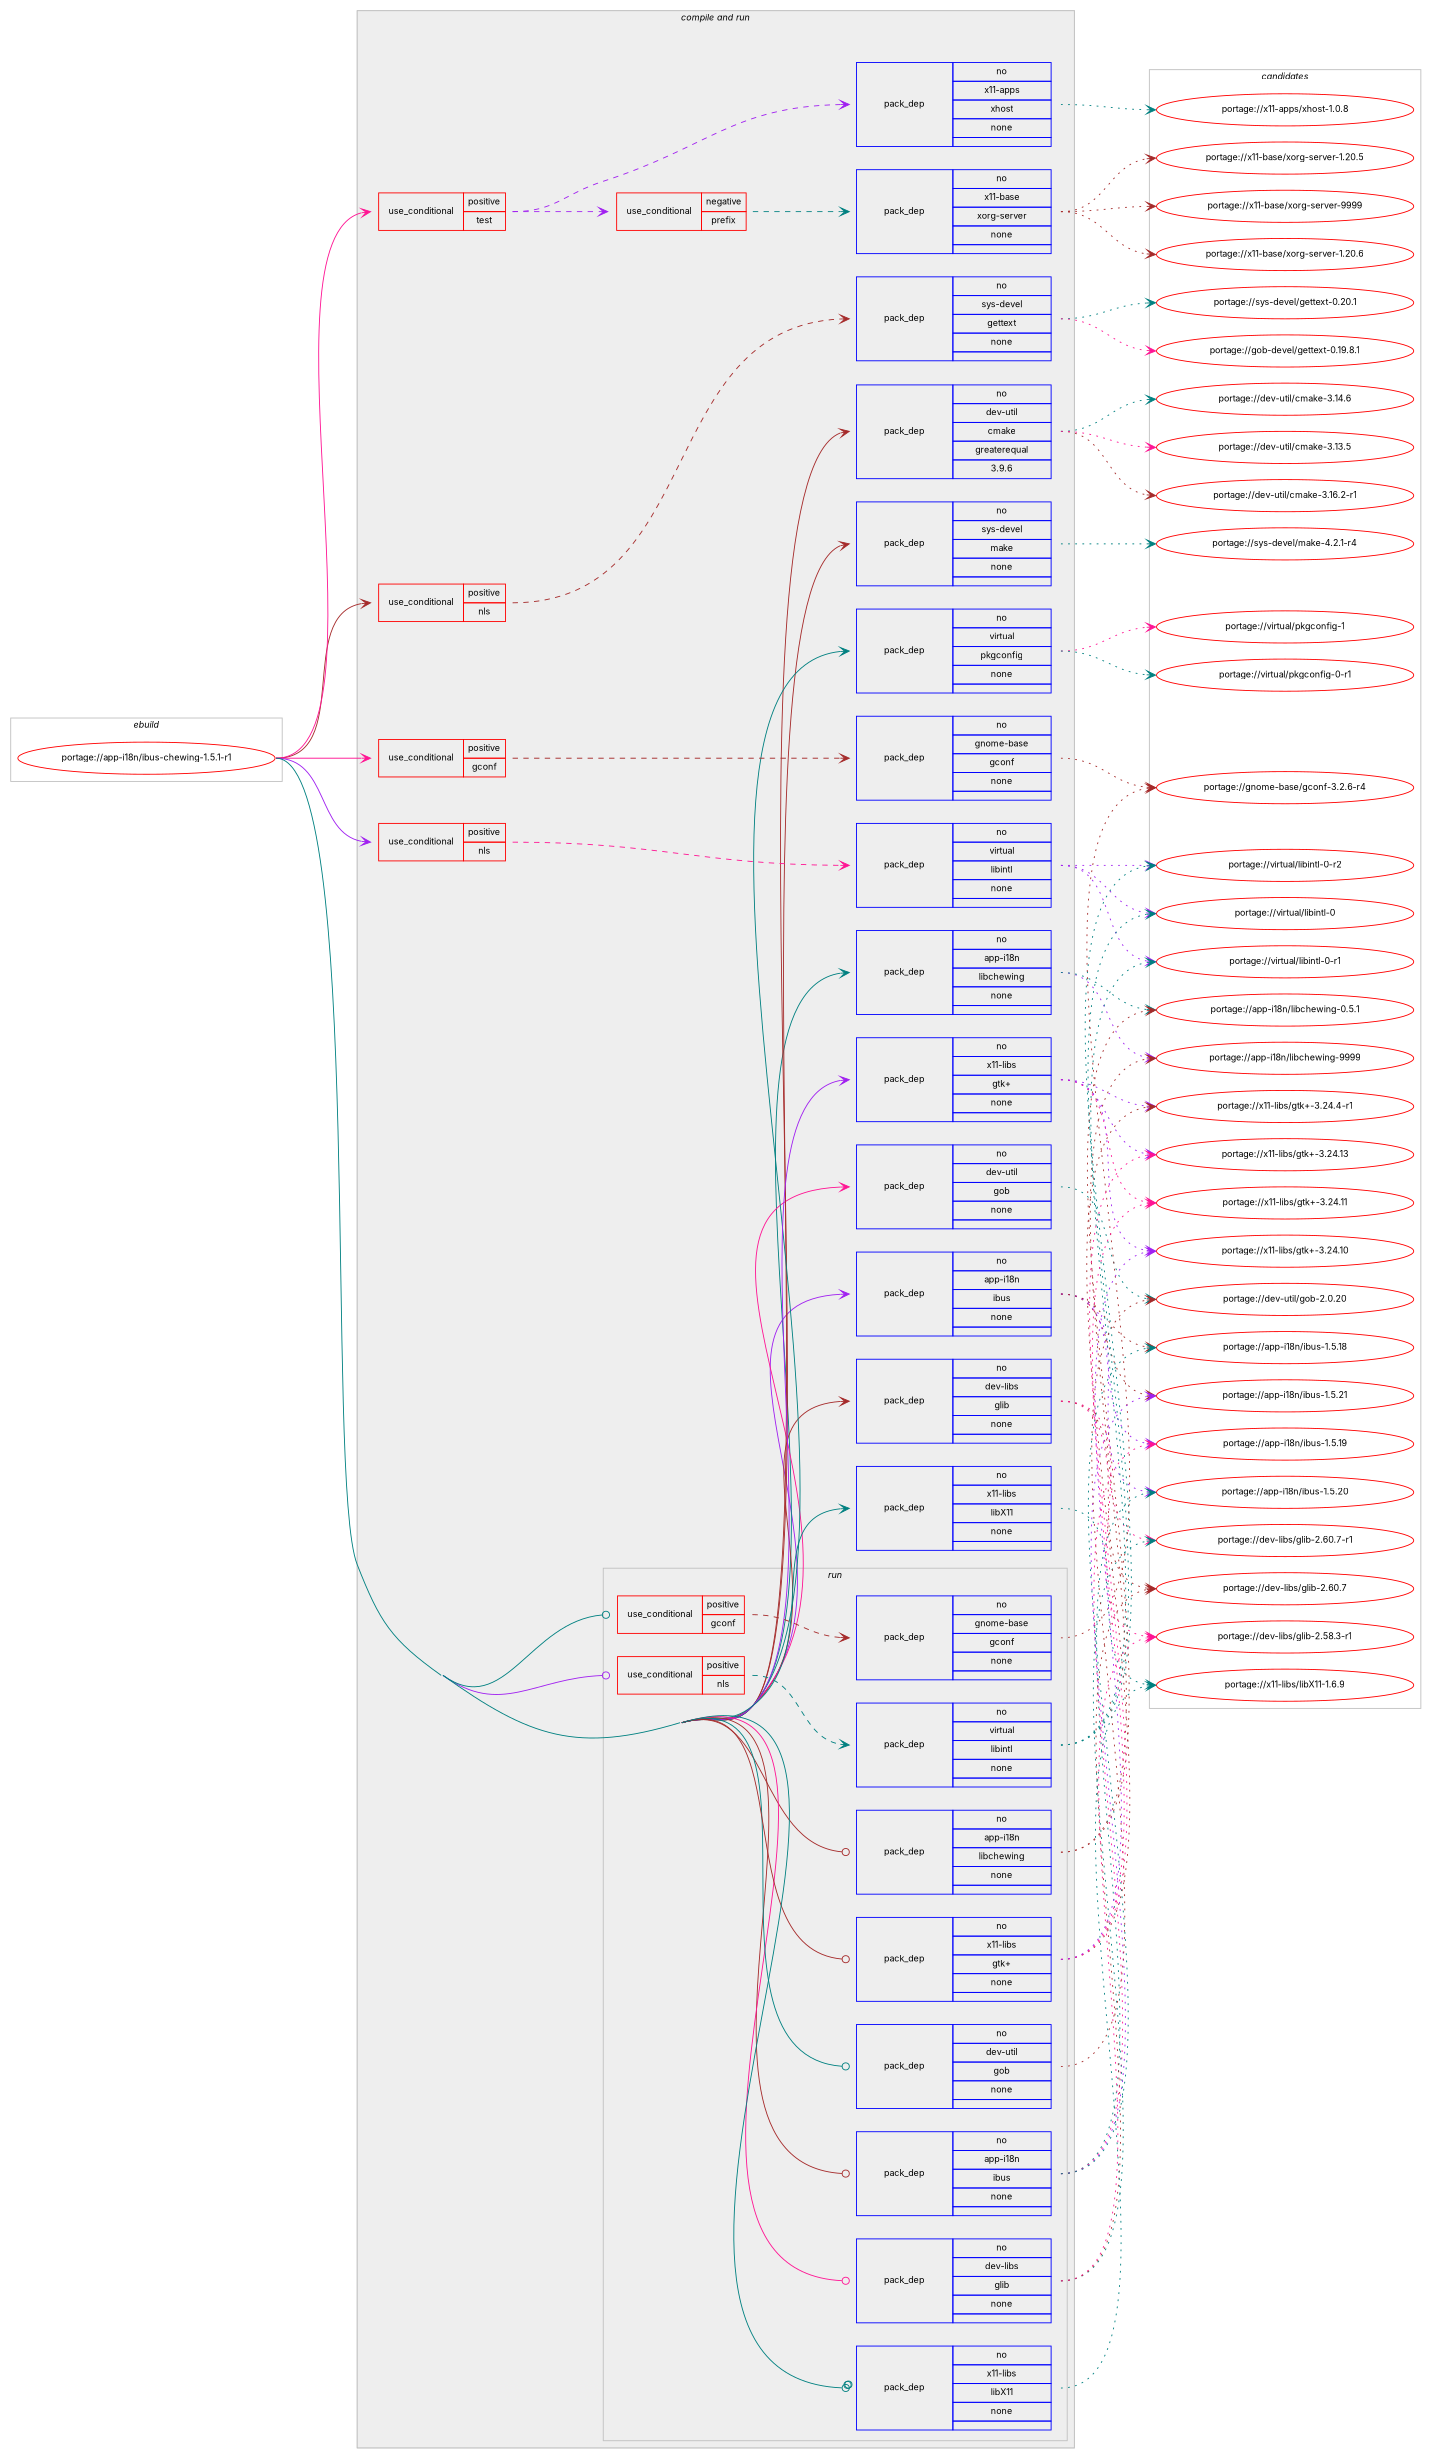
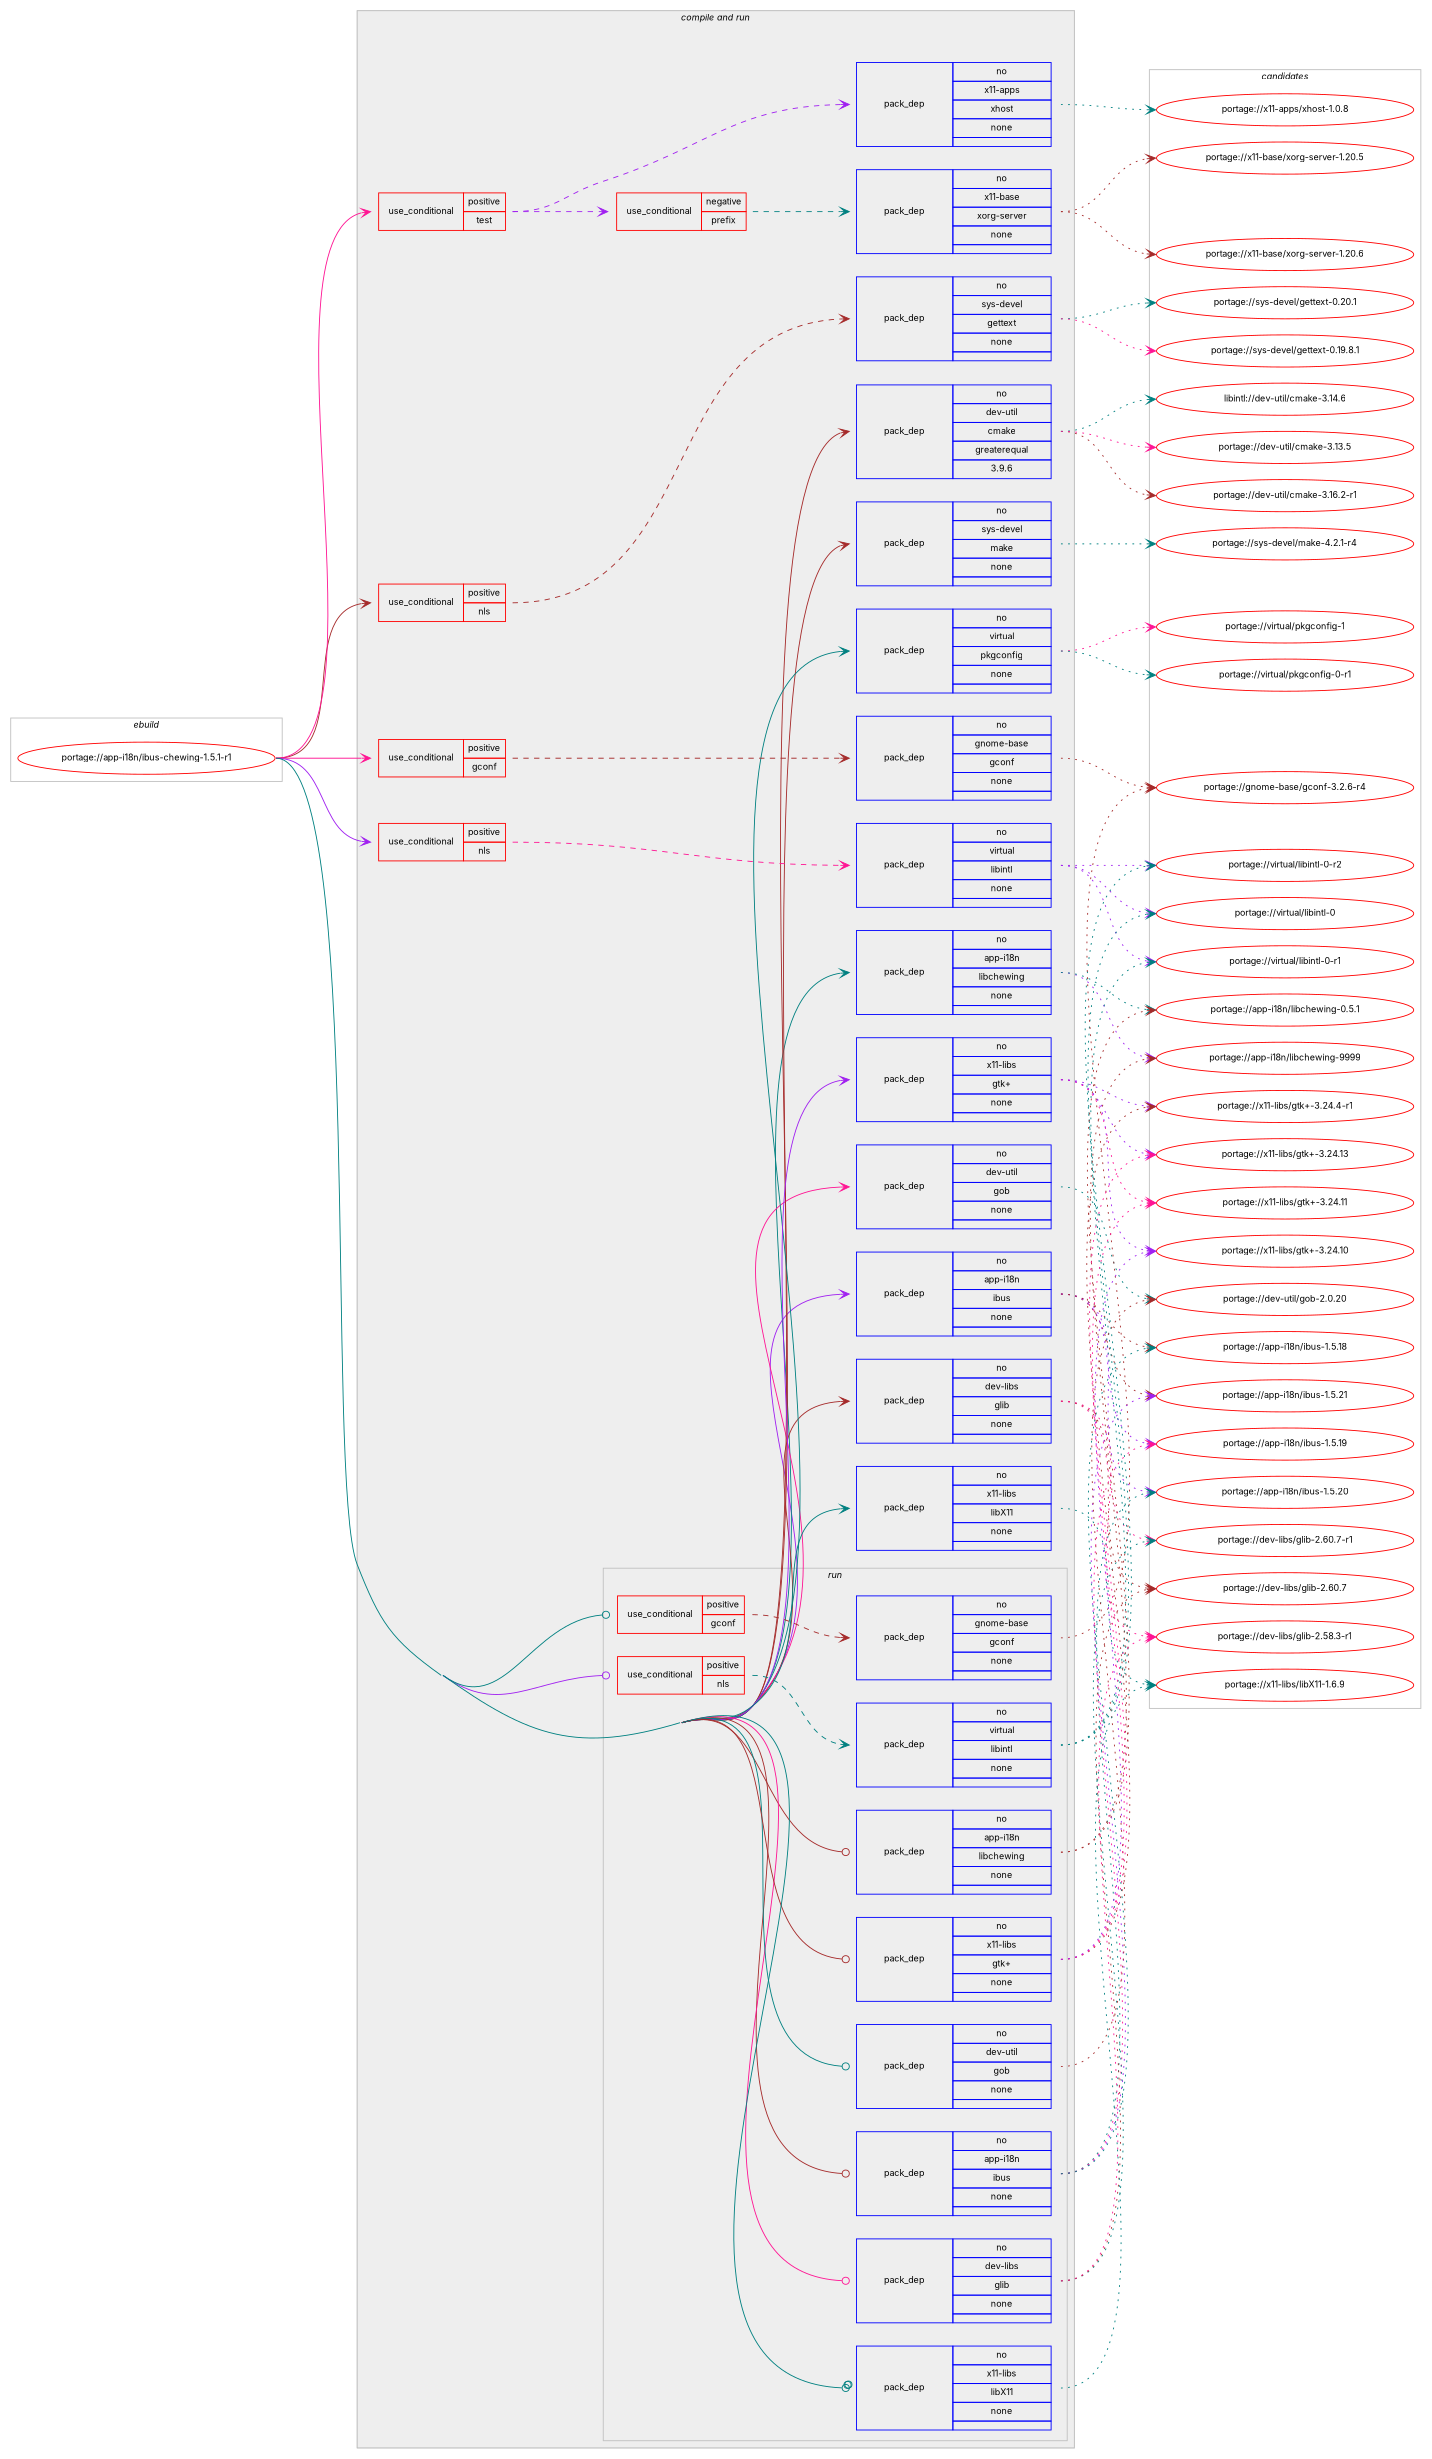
(1285, 206) -> none
(1285, 351) -> (1285, 351)
(1285, 399) -> (1285, 399)
